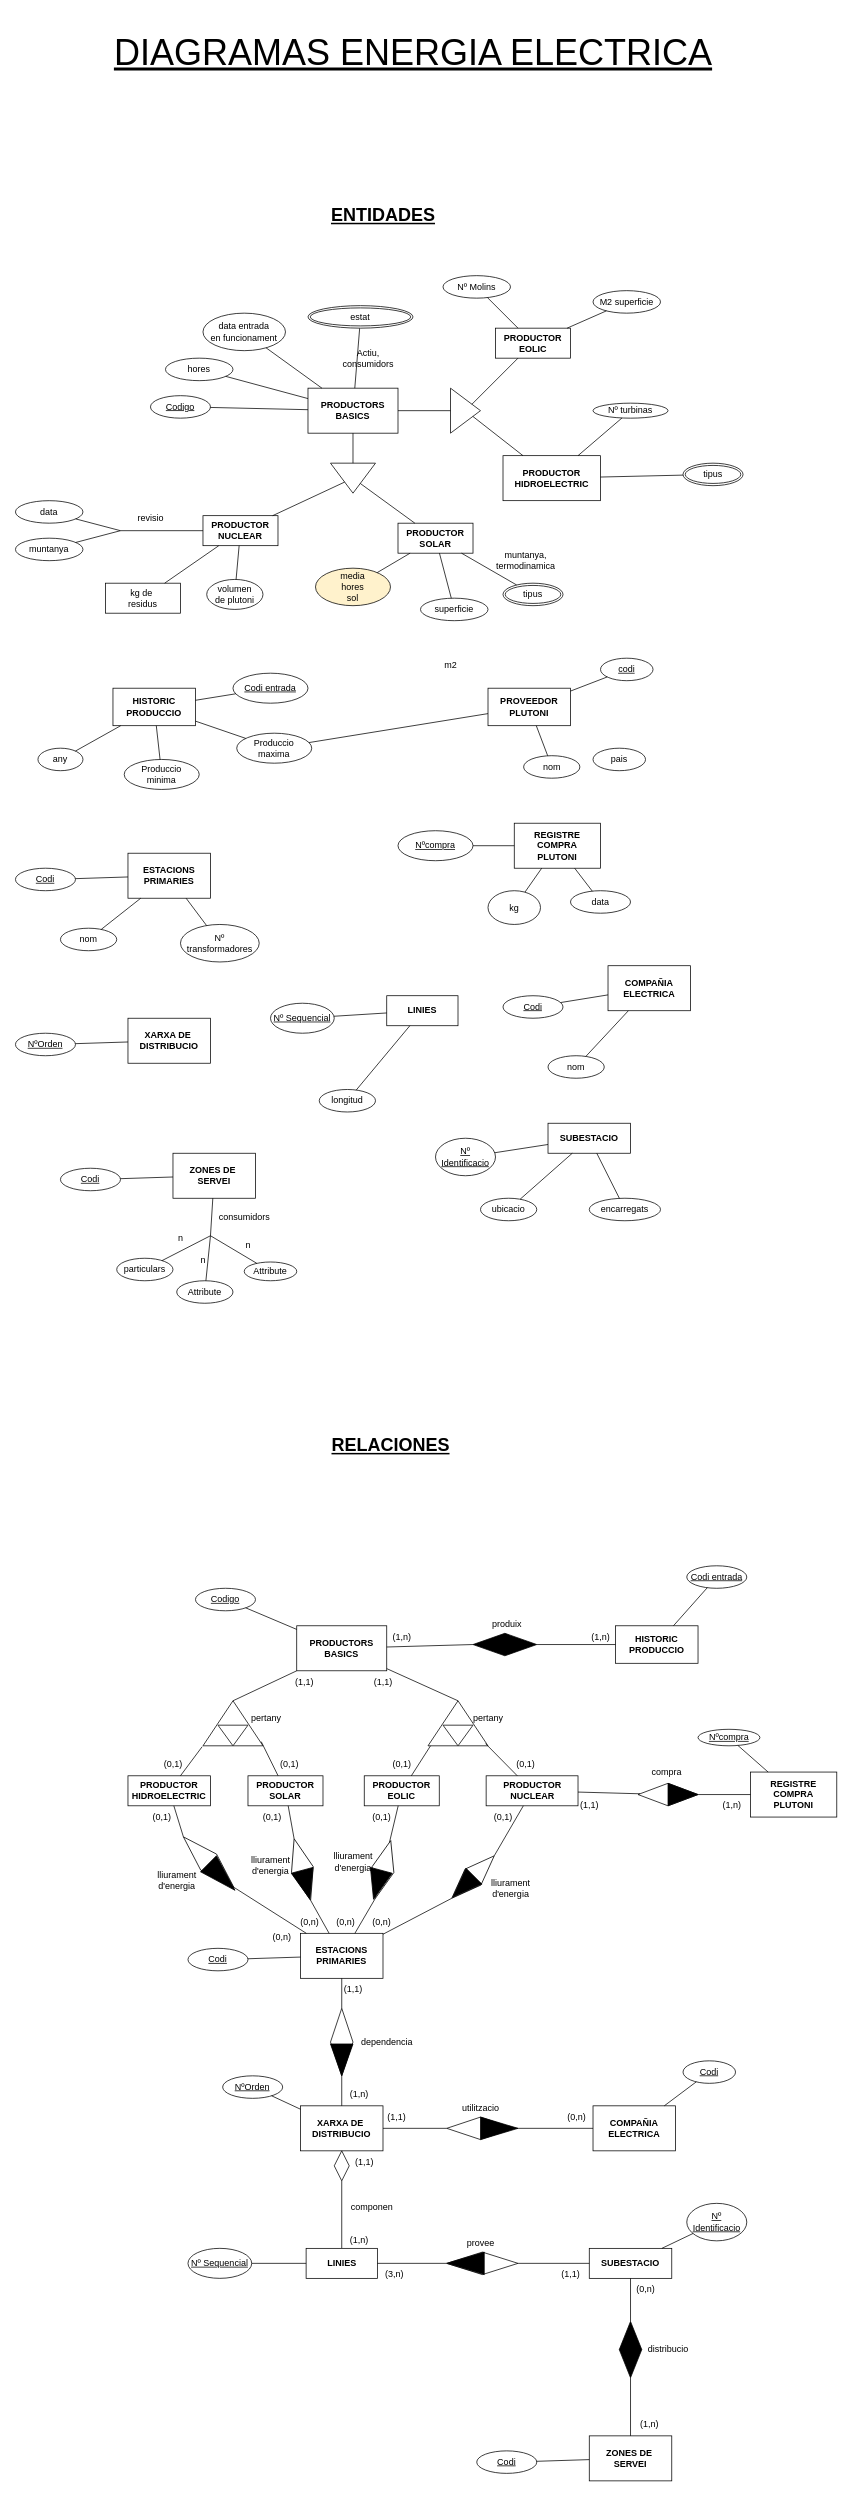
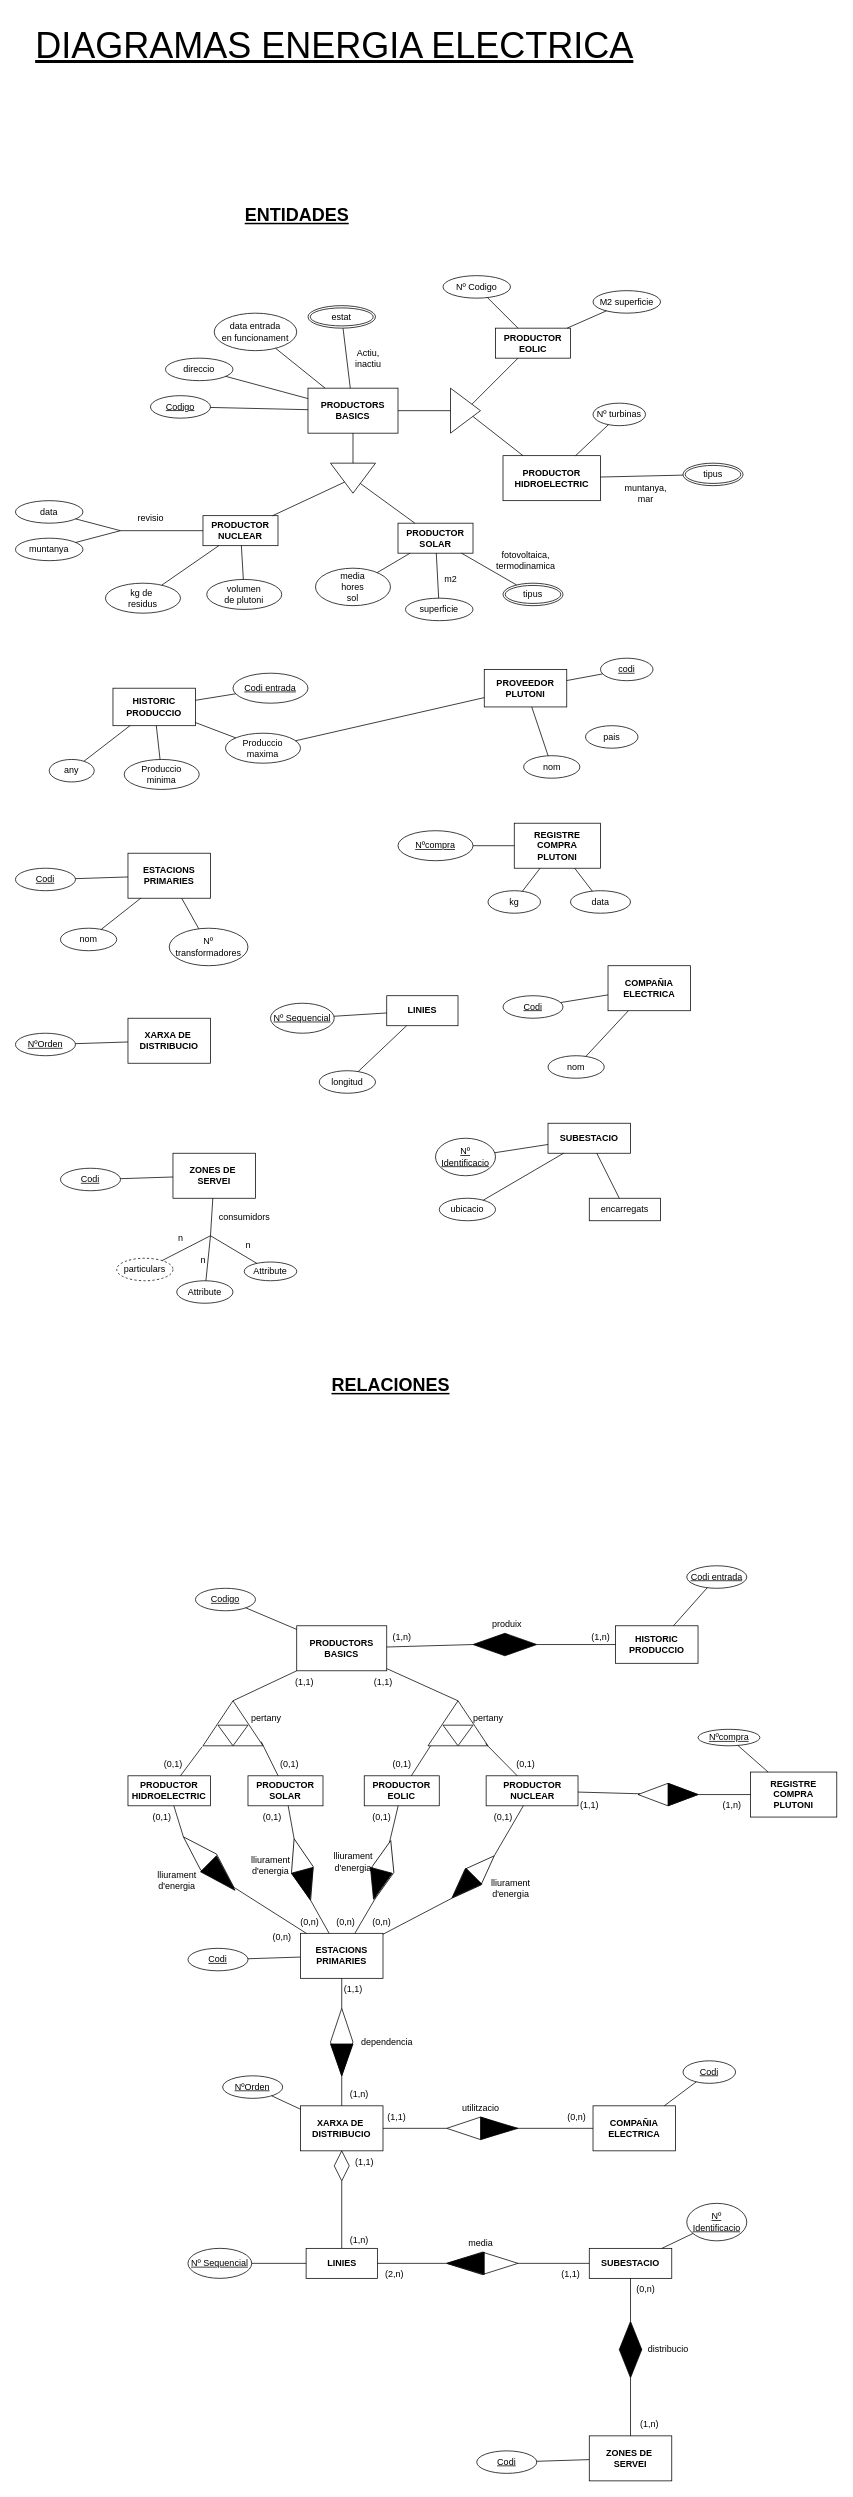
(413, 53) -> (334, 45)
(383, 216) -> (297, 216)
(477, 287) -> (477, 287)
(360, 317) -> (342, 317)
(244, 332) -> (255, 332)
(368, 358) -> (368, 358)
(199, 369) -> (199, 369)
(630, 411) -> (619, 414)
none -> (645, 493)
(526, 561) -> (526, 561)
(353, 587) -> (353, 587)
(235, 594) -> (244, 594)
(143, 598) -> (143, 598)
(454, 609) -> (439, 609)
(450, 666) -> (450, 579)
(529, 707) -> (525, 688)
(274, 748) -> (263, 748)
(60, 759) -> (72, 771)
(619, 759) -> (612, 737)
(514, 908) -> (514, 902)
(220, 943) -> (209, 947)
(347, 1101) -> (347, 1082)
(509, 1209) -> (467, 1209)
(625, 1209) -> (625, 1209)
(145, 1269) -> (145, 1269)
(390, 1446) -> (390, 1386)
(666, 1772) -> none
(372, 2207) -> none
(481, 2243) -> (481, 2243)
(395, 2274) -> (395, 2274)
